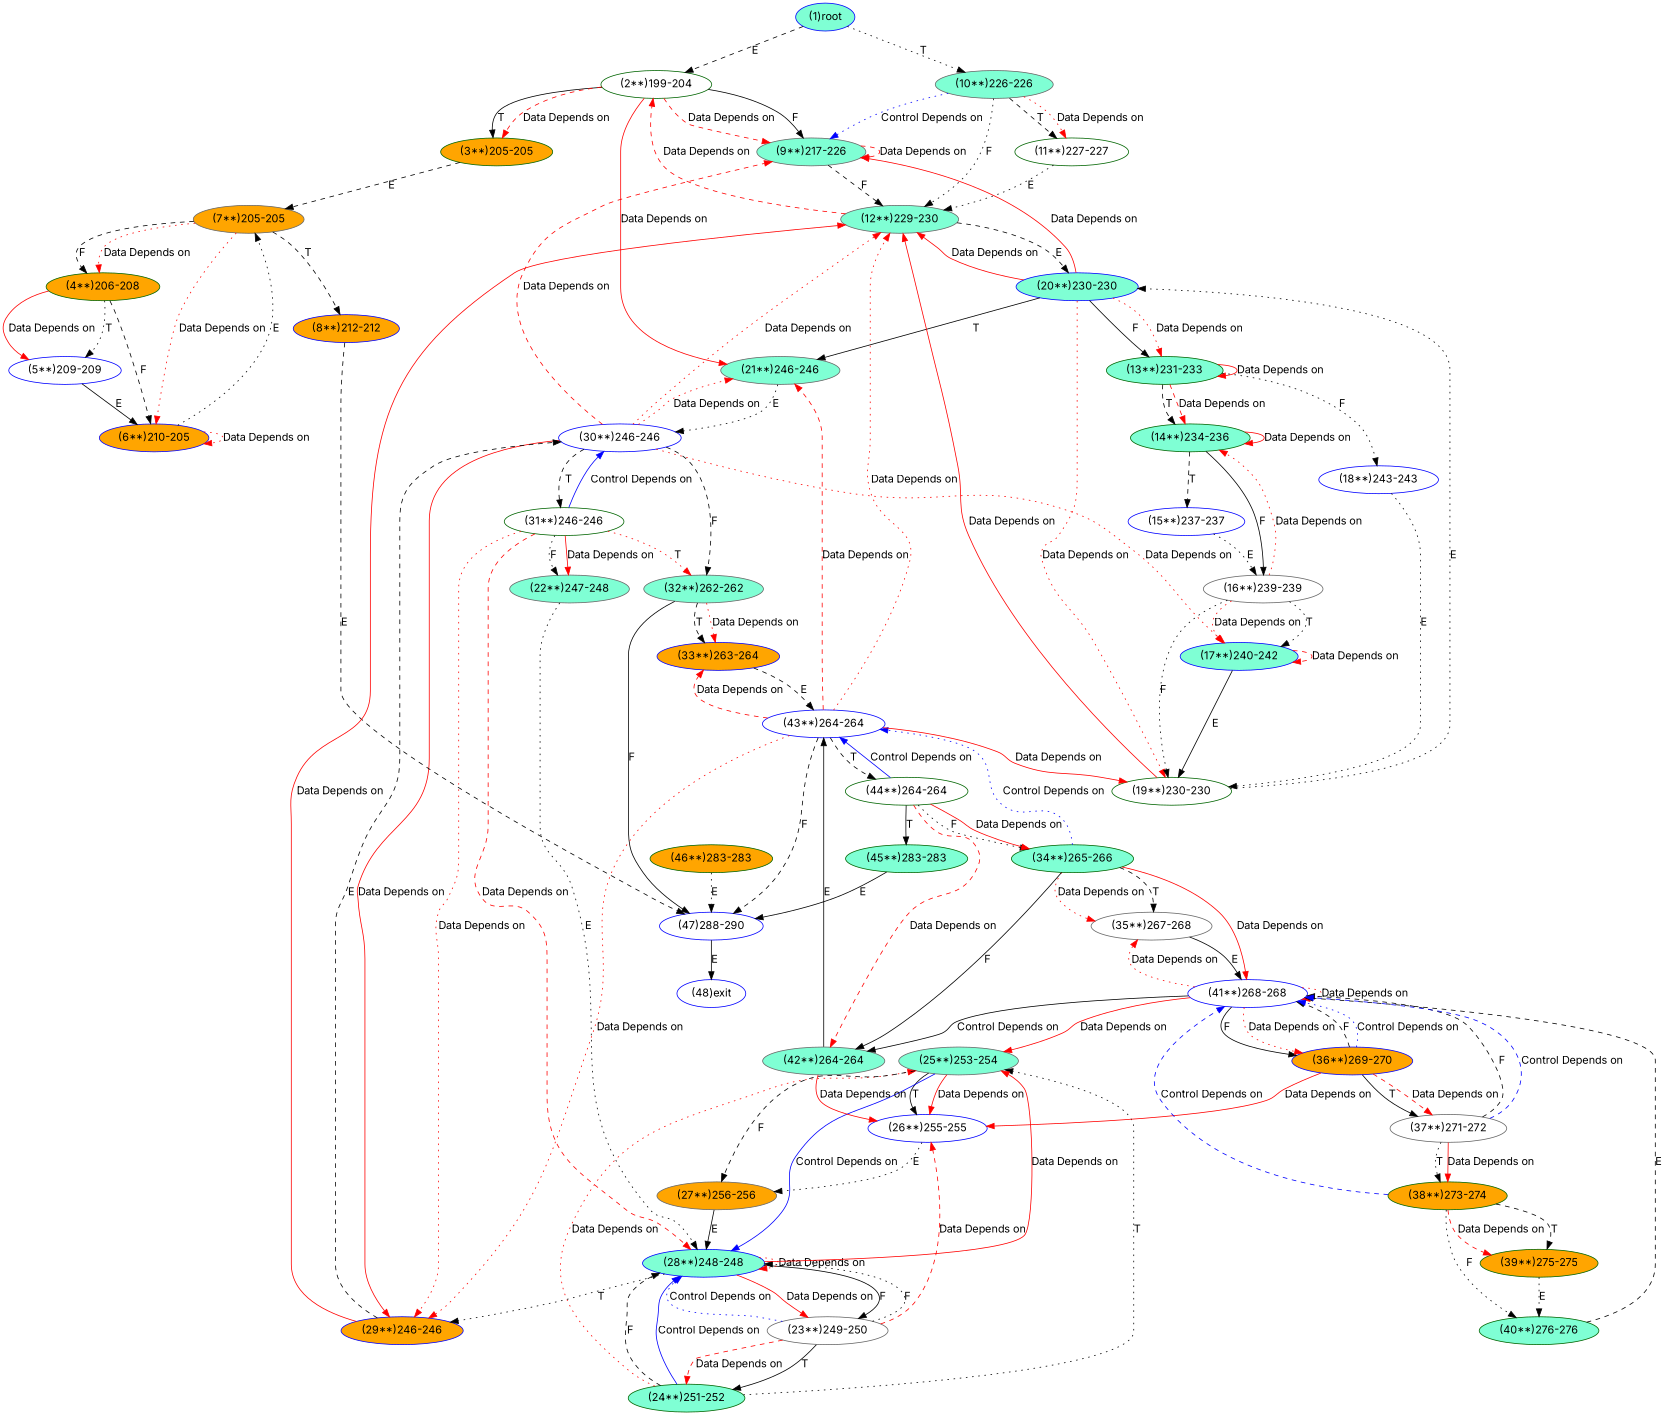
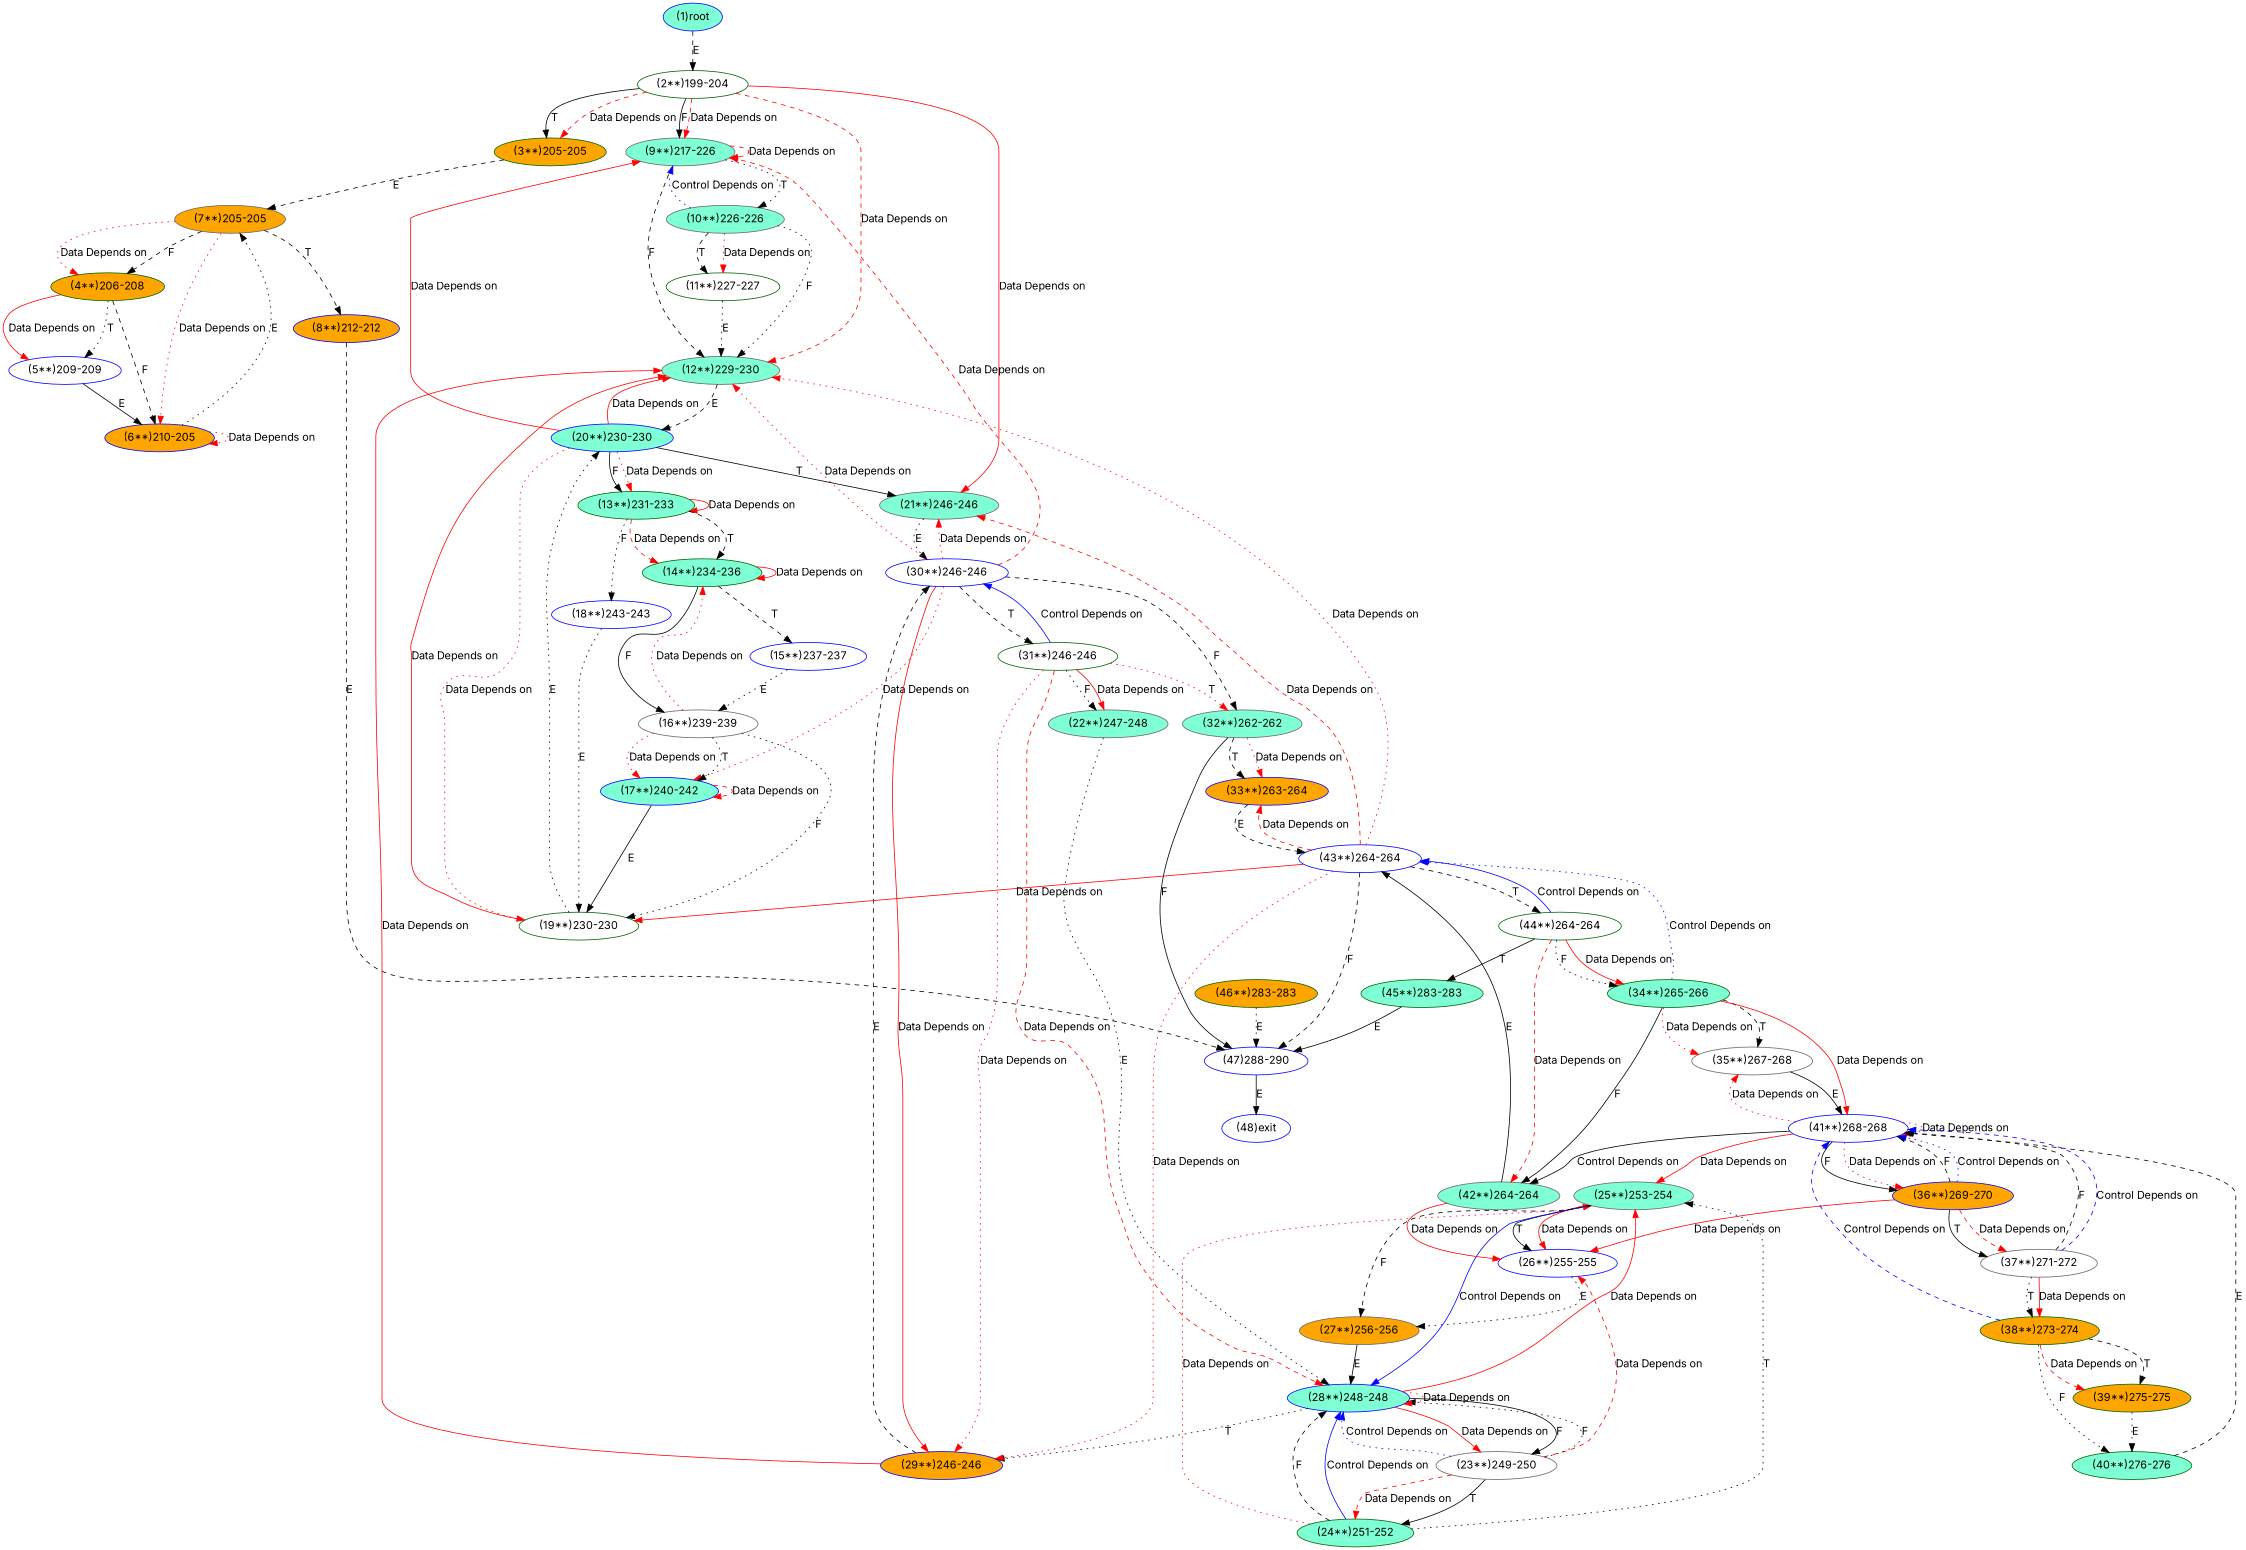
(903, 48) -> (771, 175)
(721, 193) -> (861, 208)
